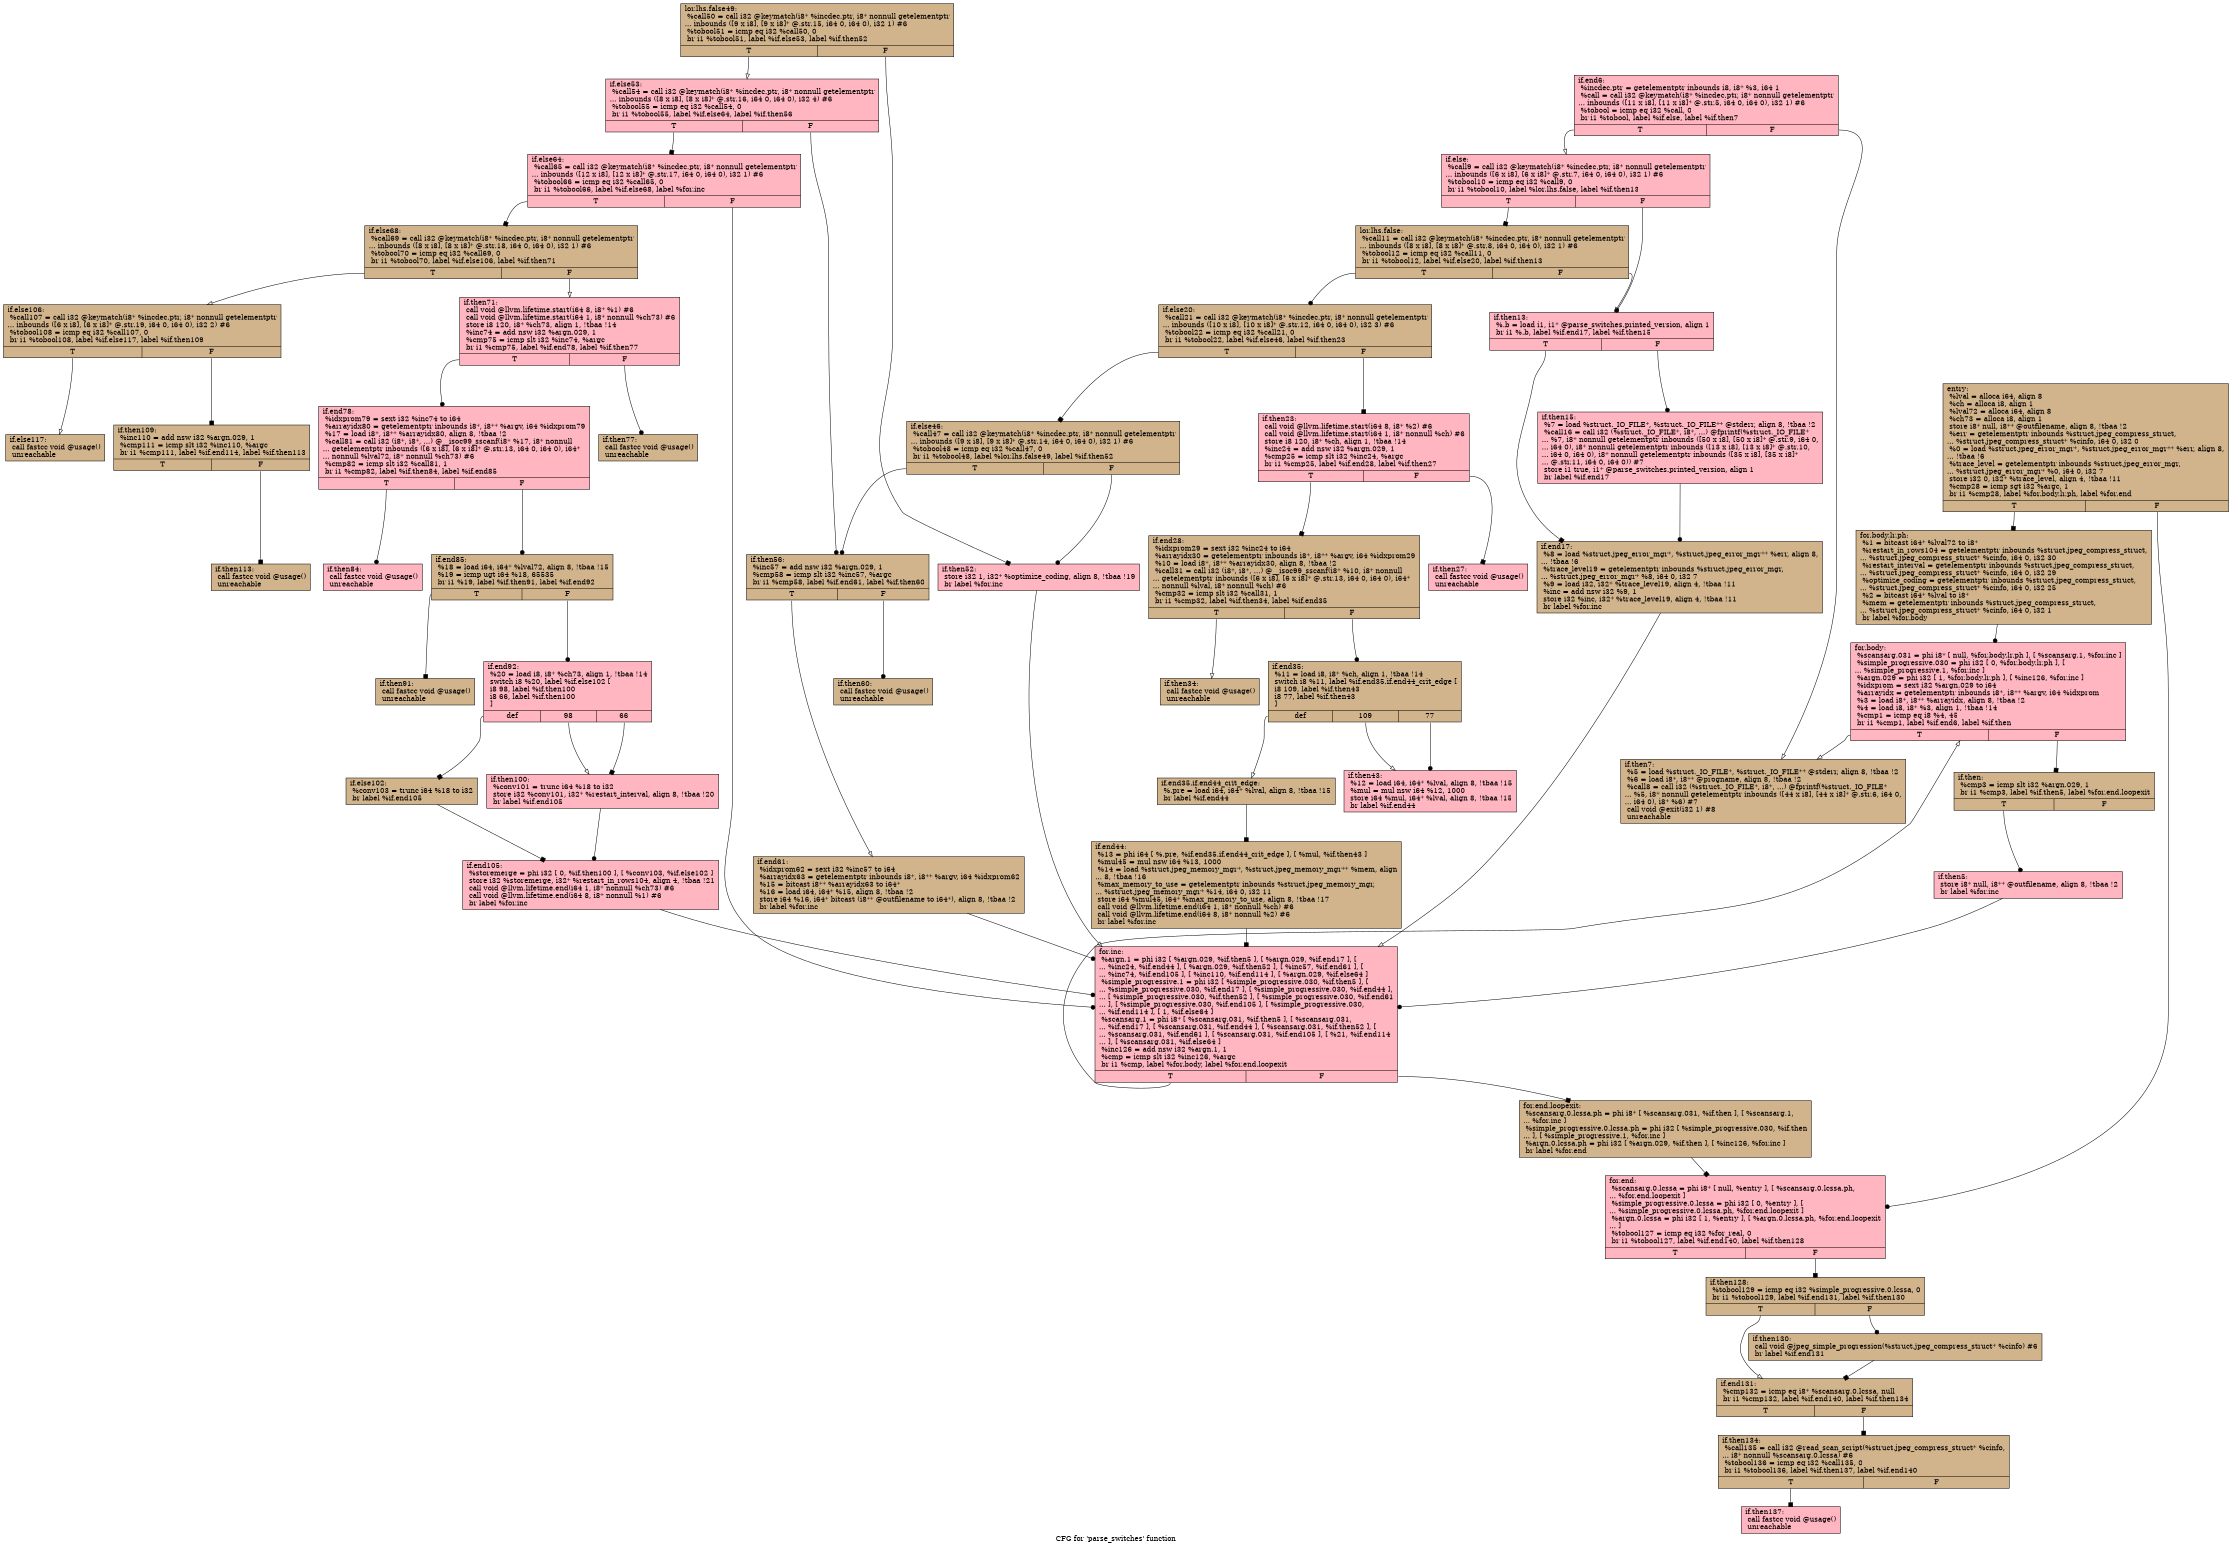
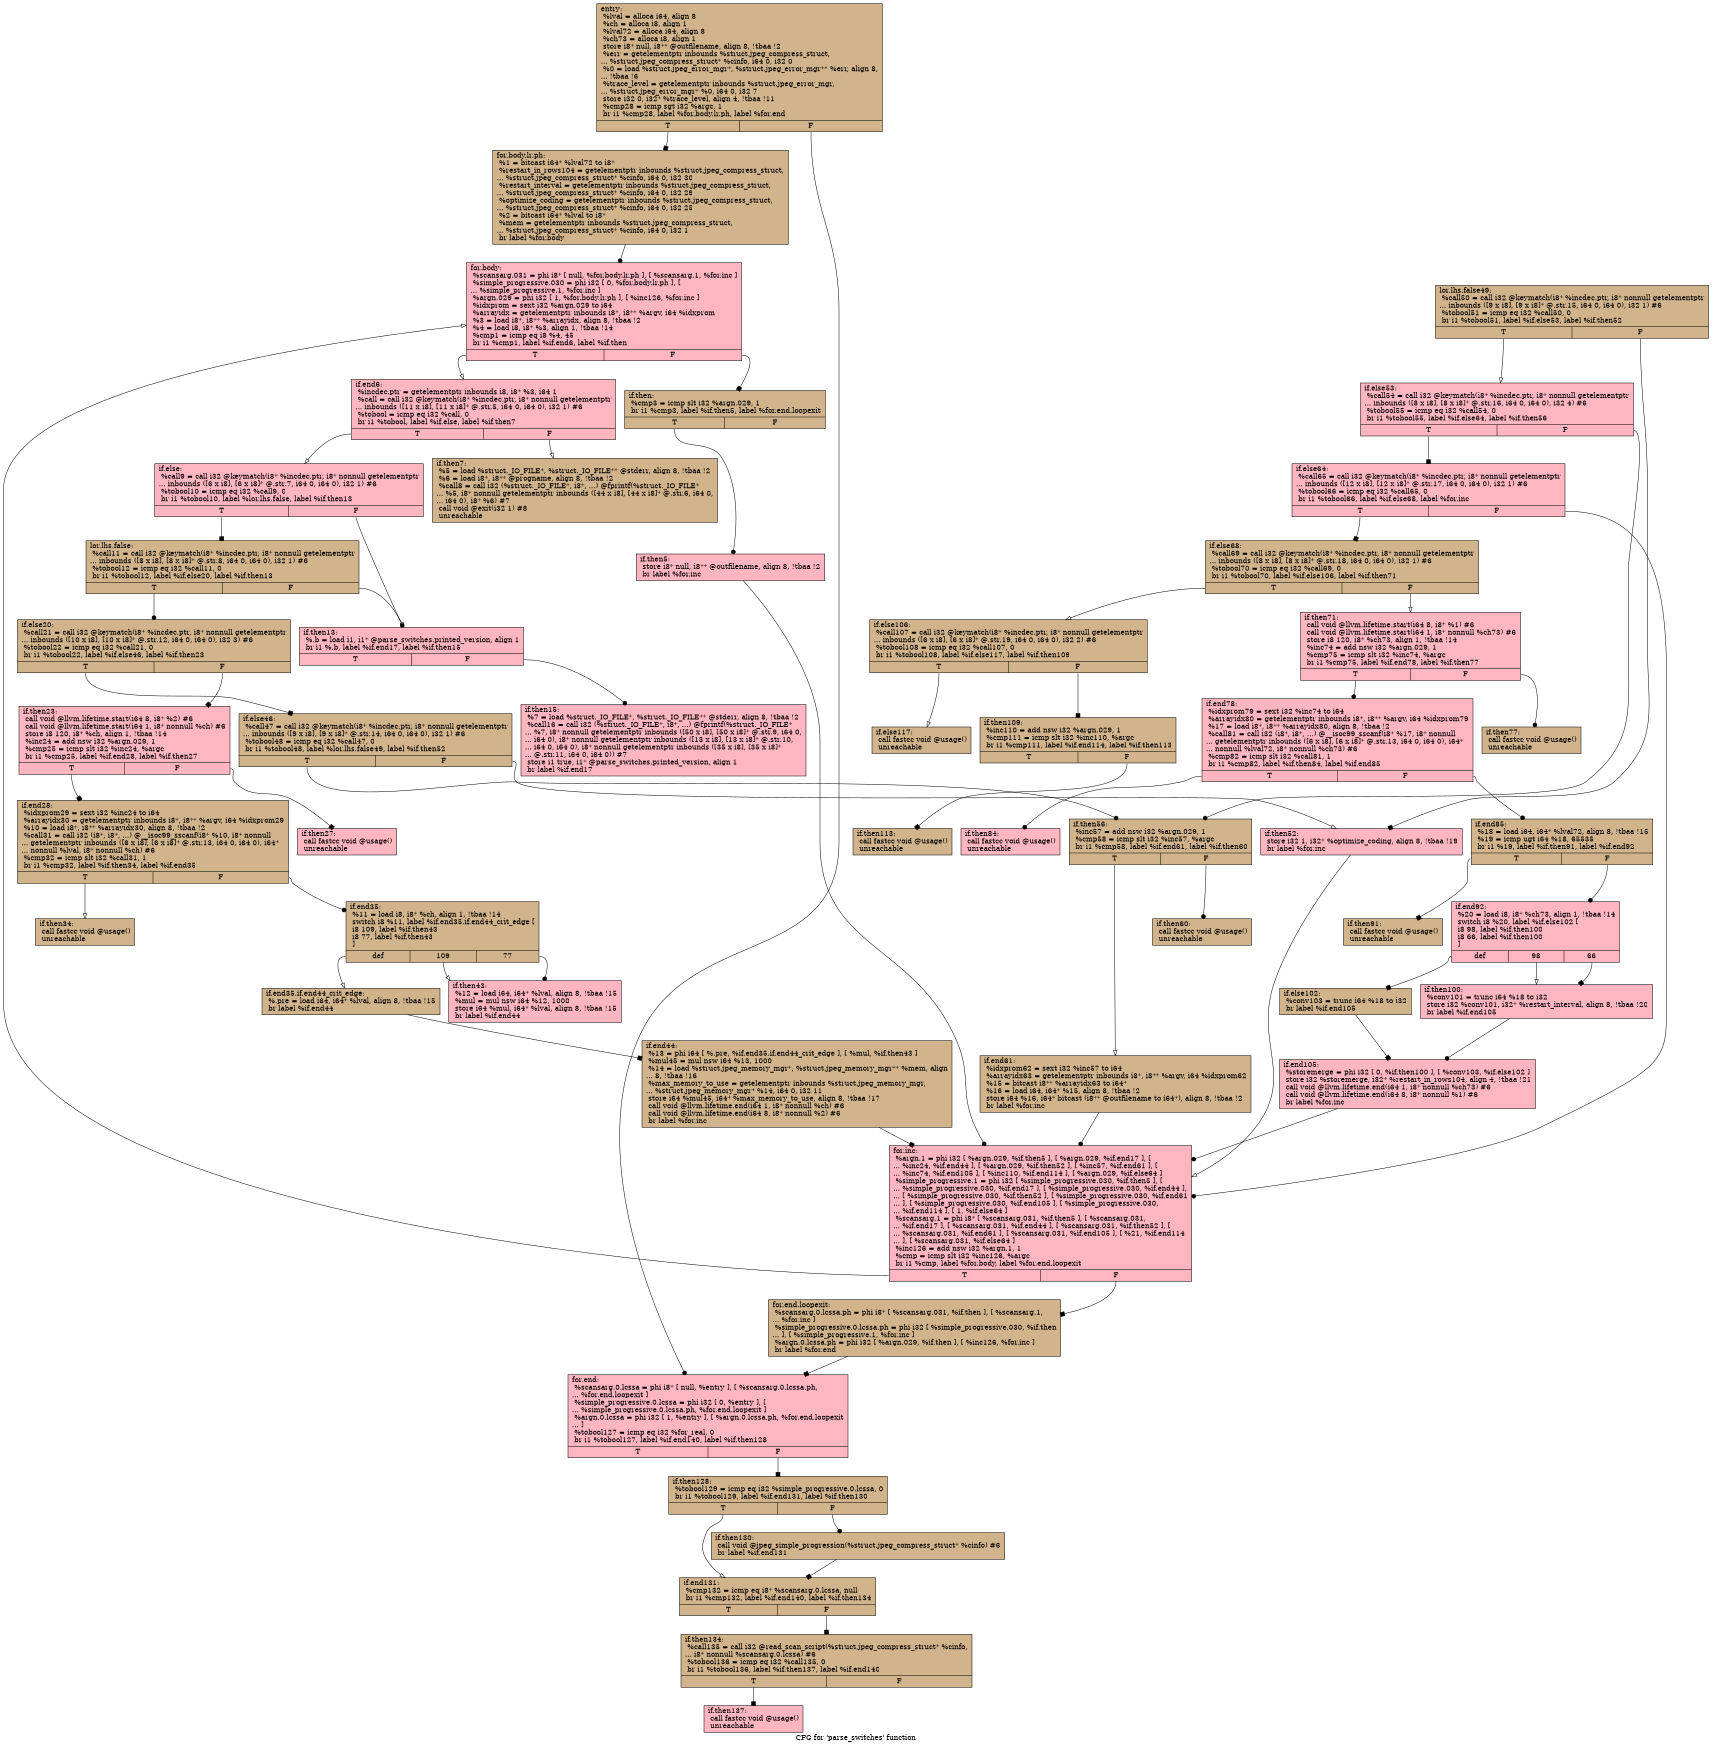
(1095, 523) -> (914, 798)
(1680, 577) -> none
(1836, 746) -> (458, 363)
